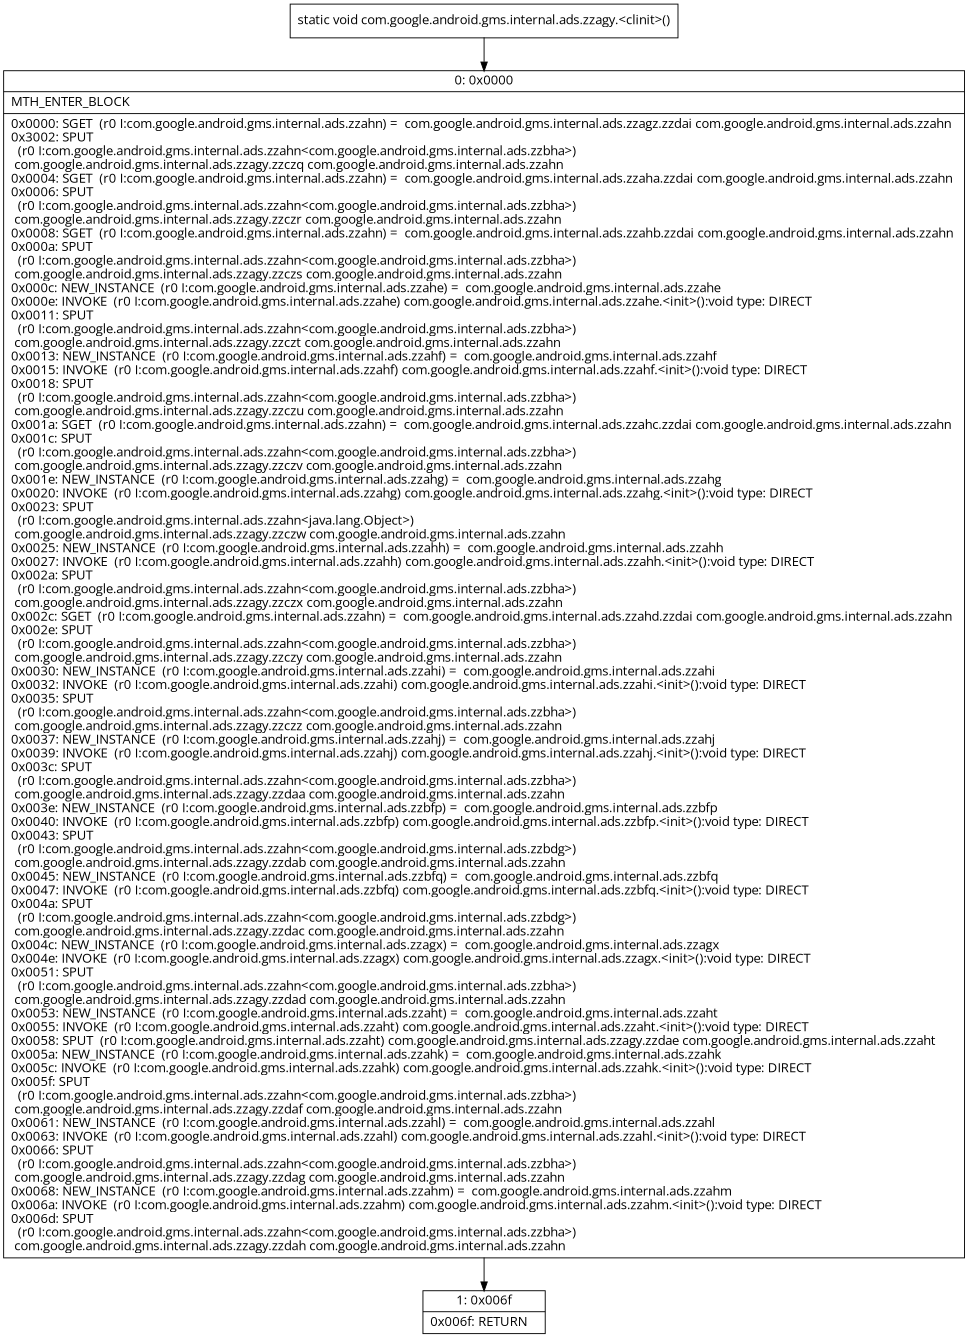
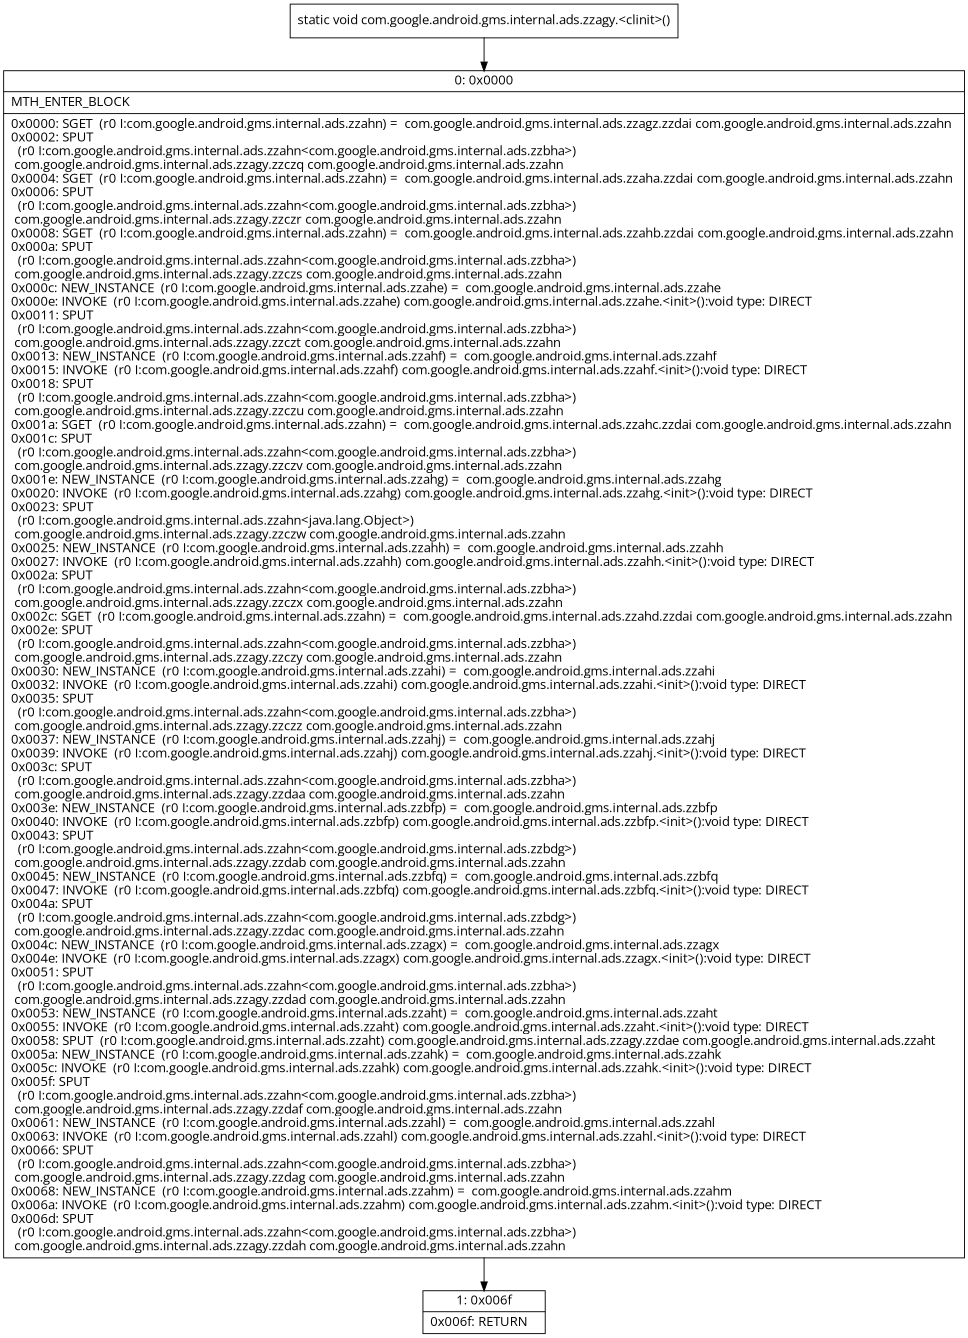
(56, 138) -> (56, 138)
